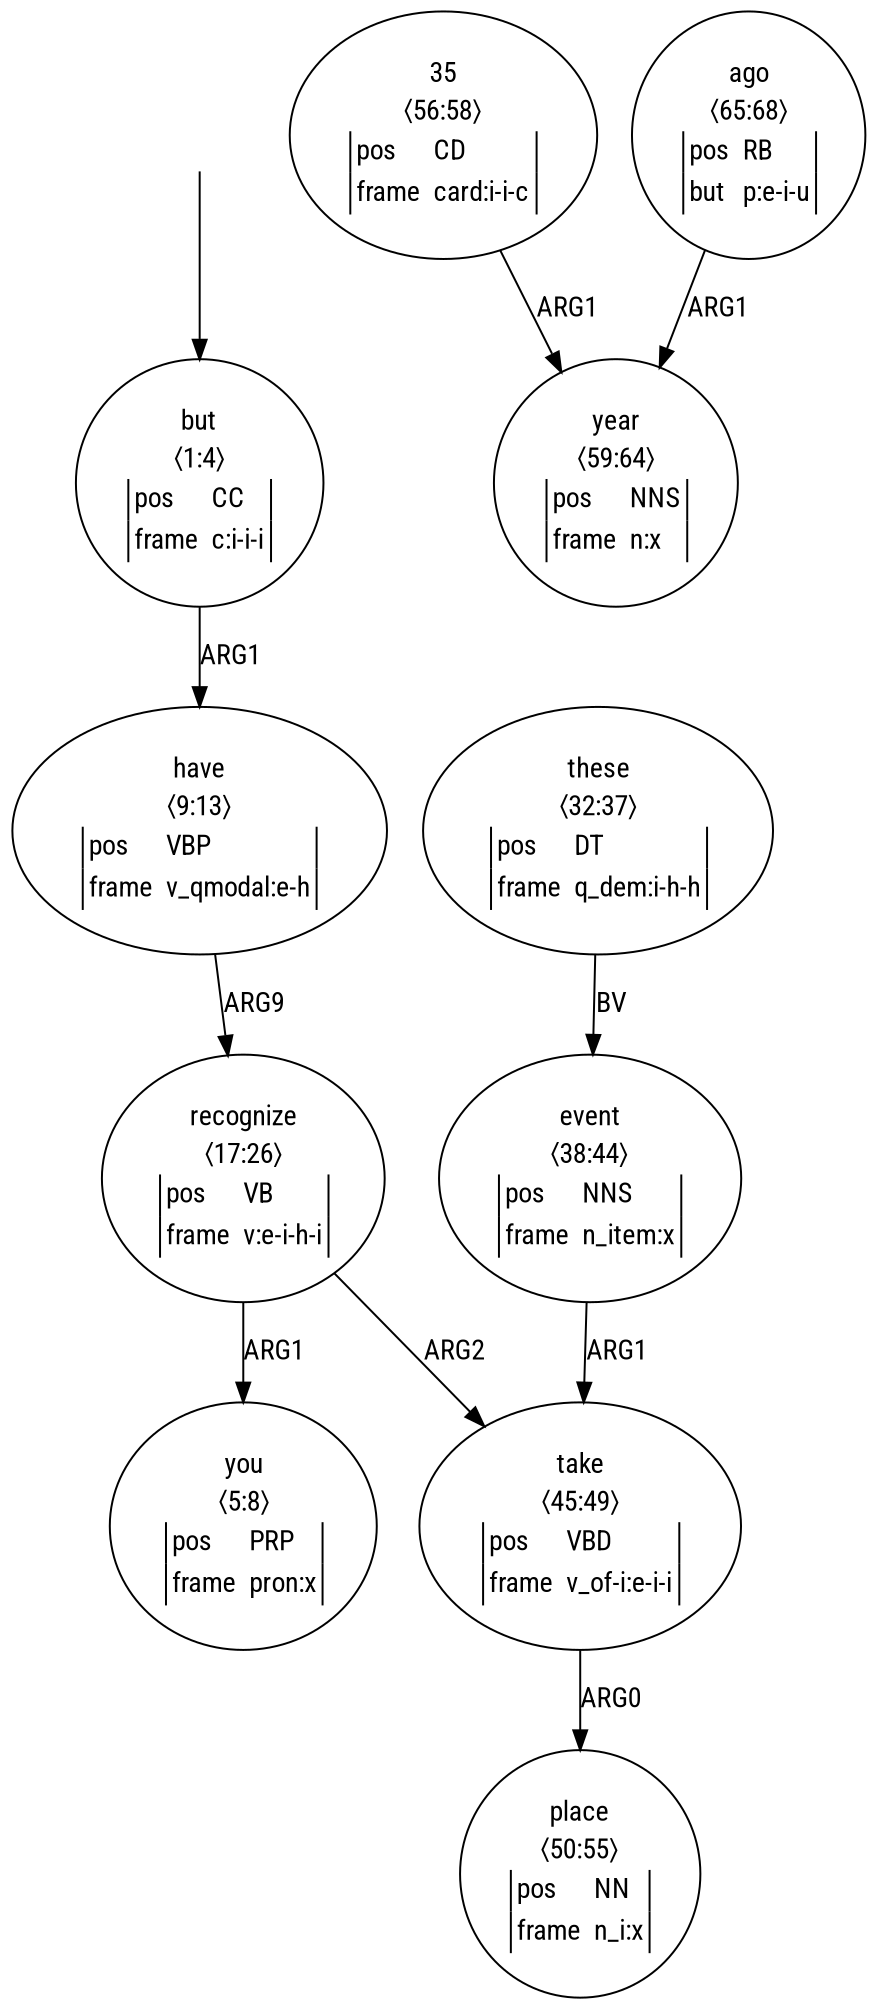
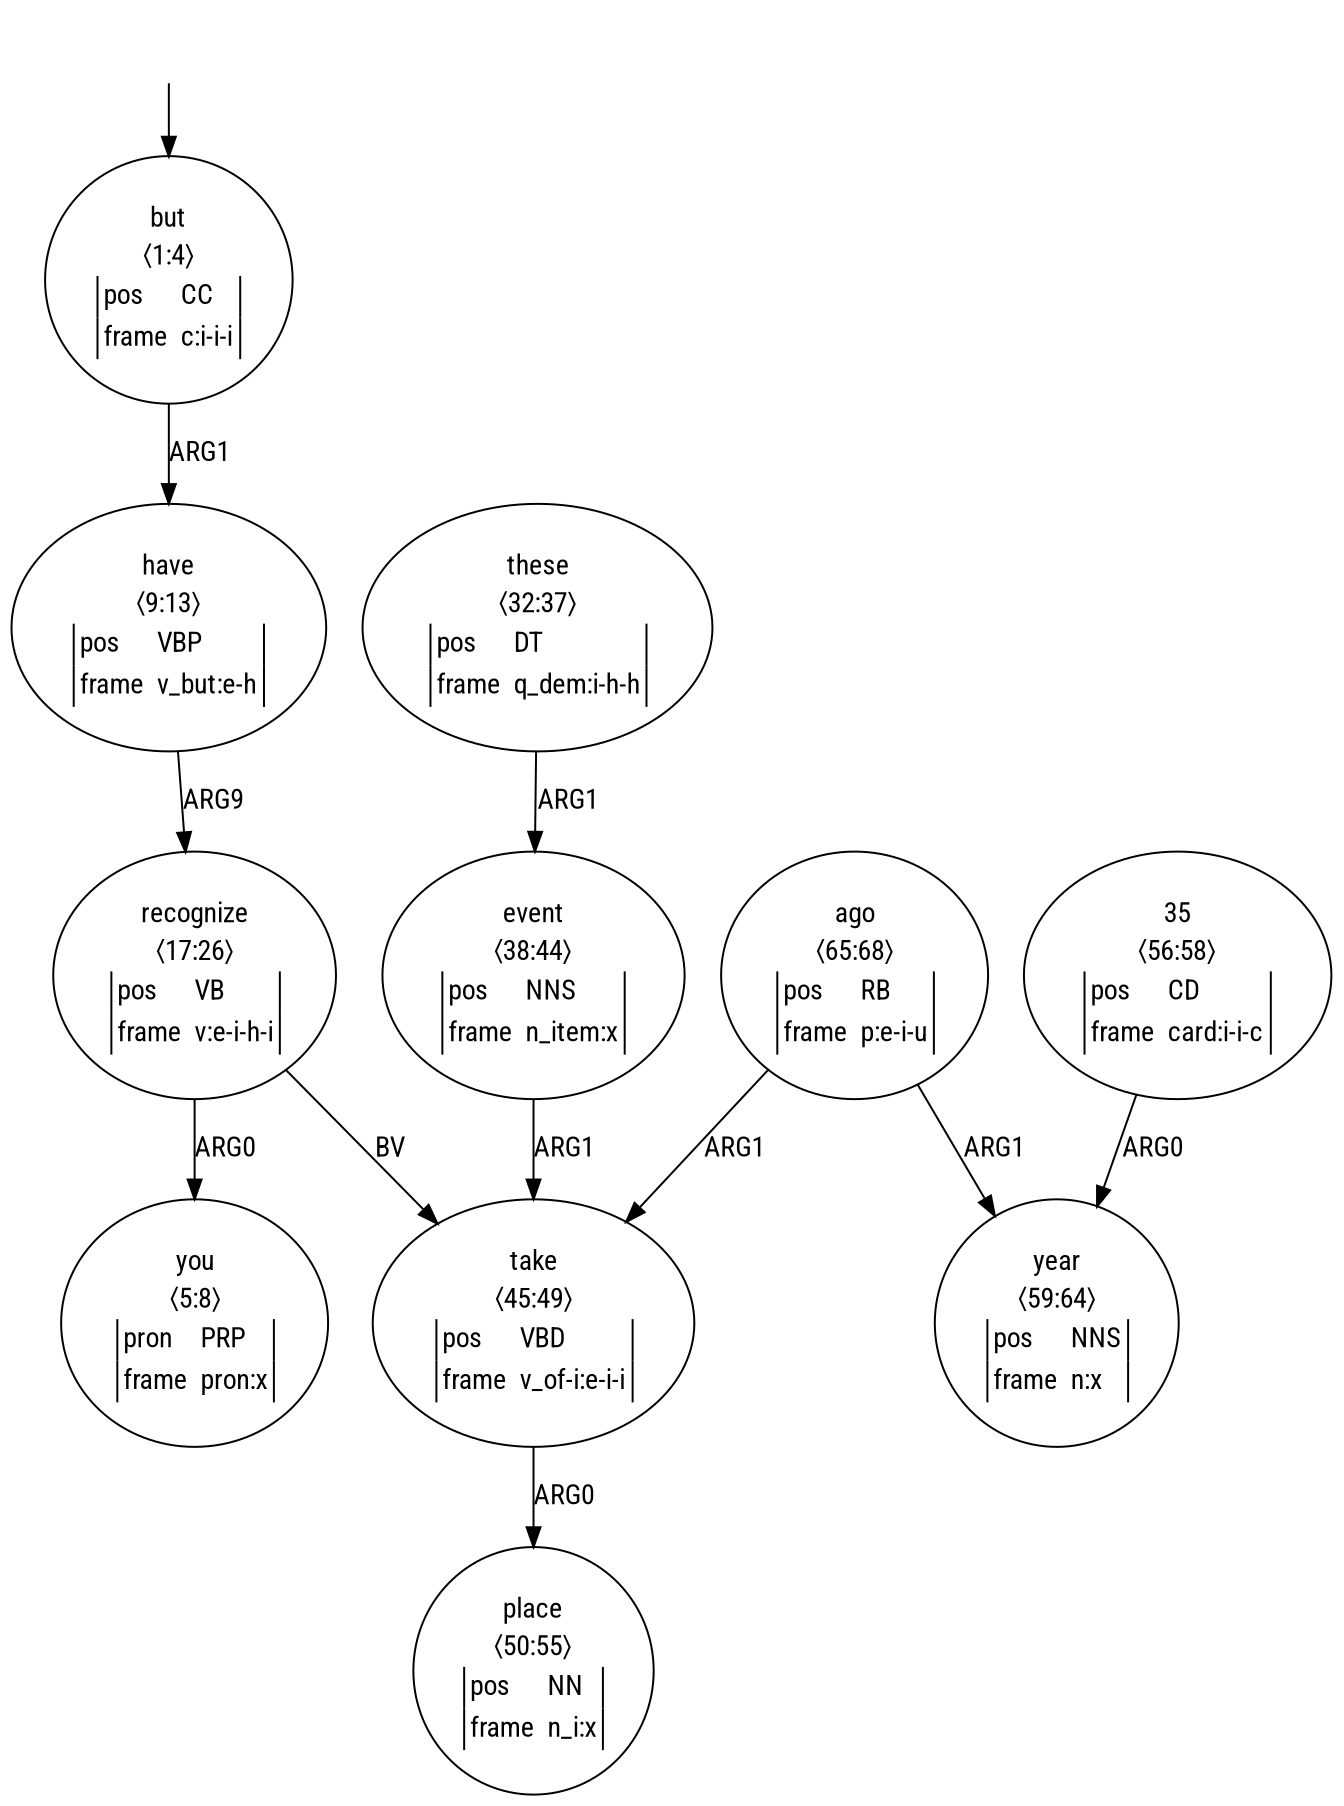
(708, 193) -> (816, 1033)
(567, 309) -> (1153, 1149)
(238, 888) -> (208, 685)
(612, 1005) -> (568, 801)
none -> (704, 1139)
(274, 1352) -> (225, 1149)
(454, 1352) -> (391, 1149)
(193, 1542) -> (148, 1339)
